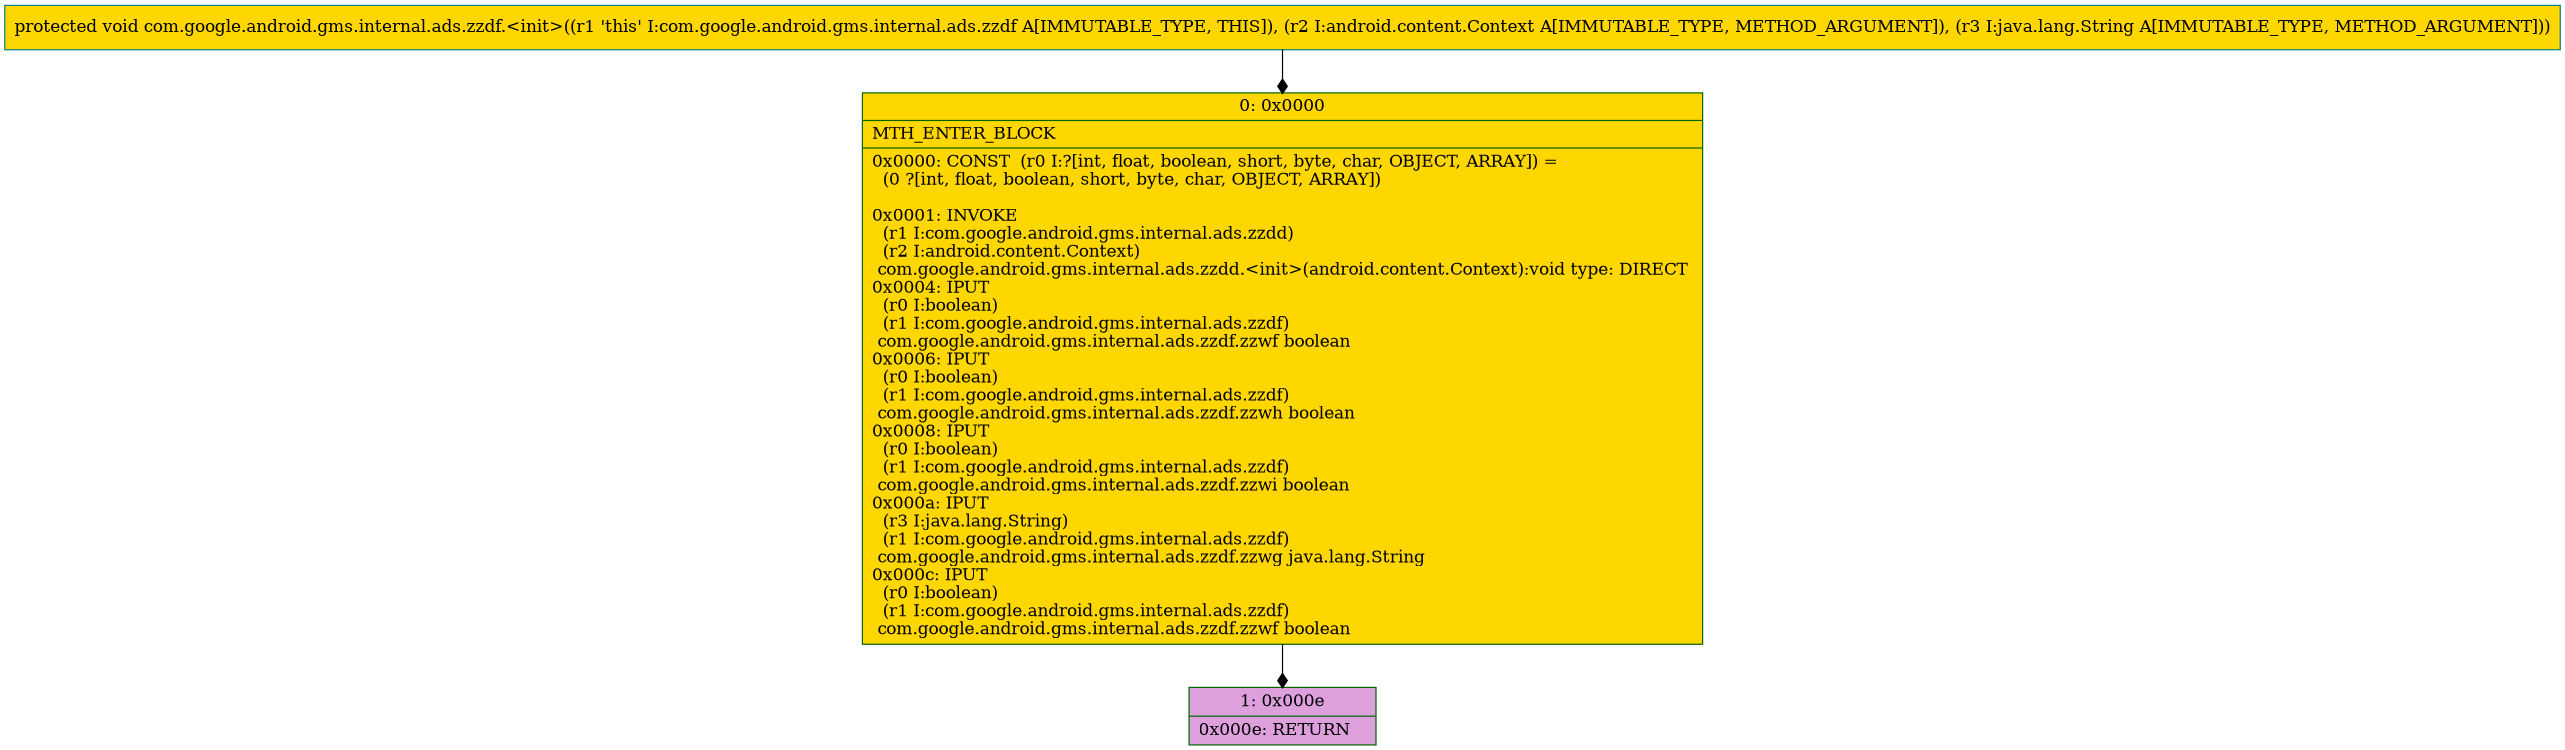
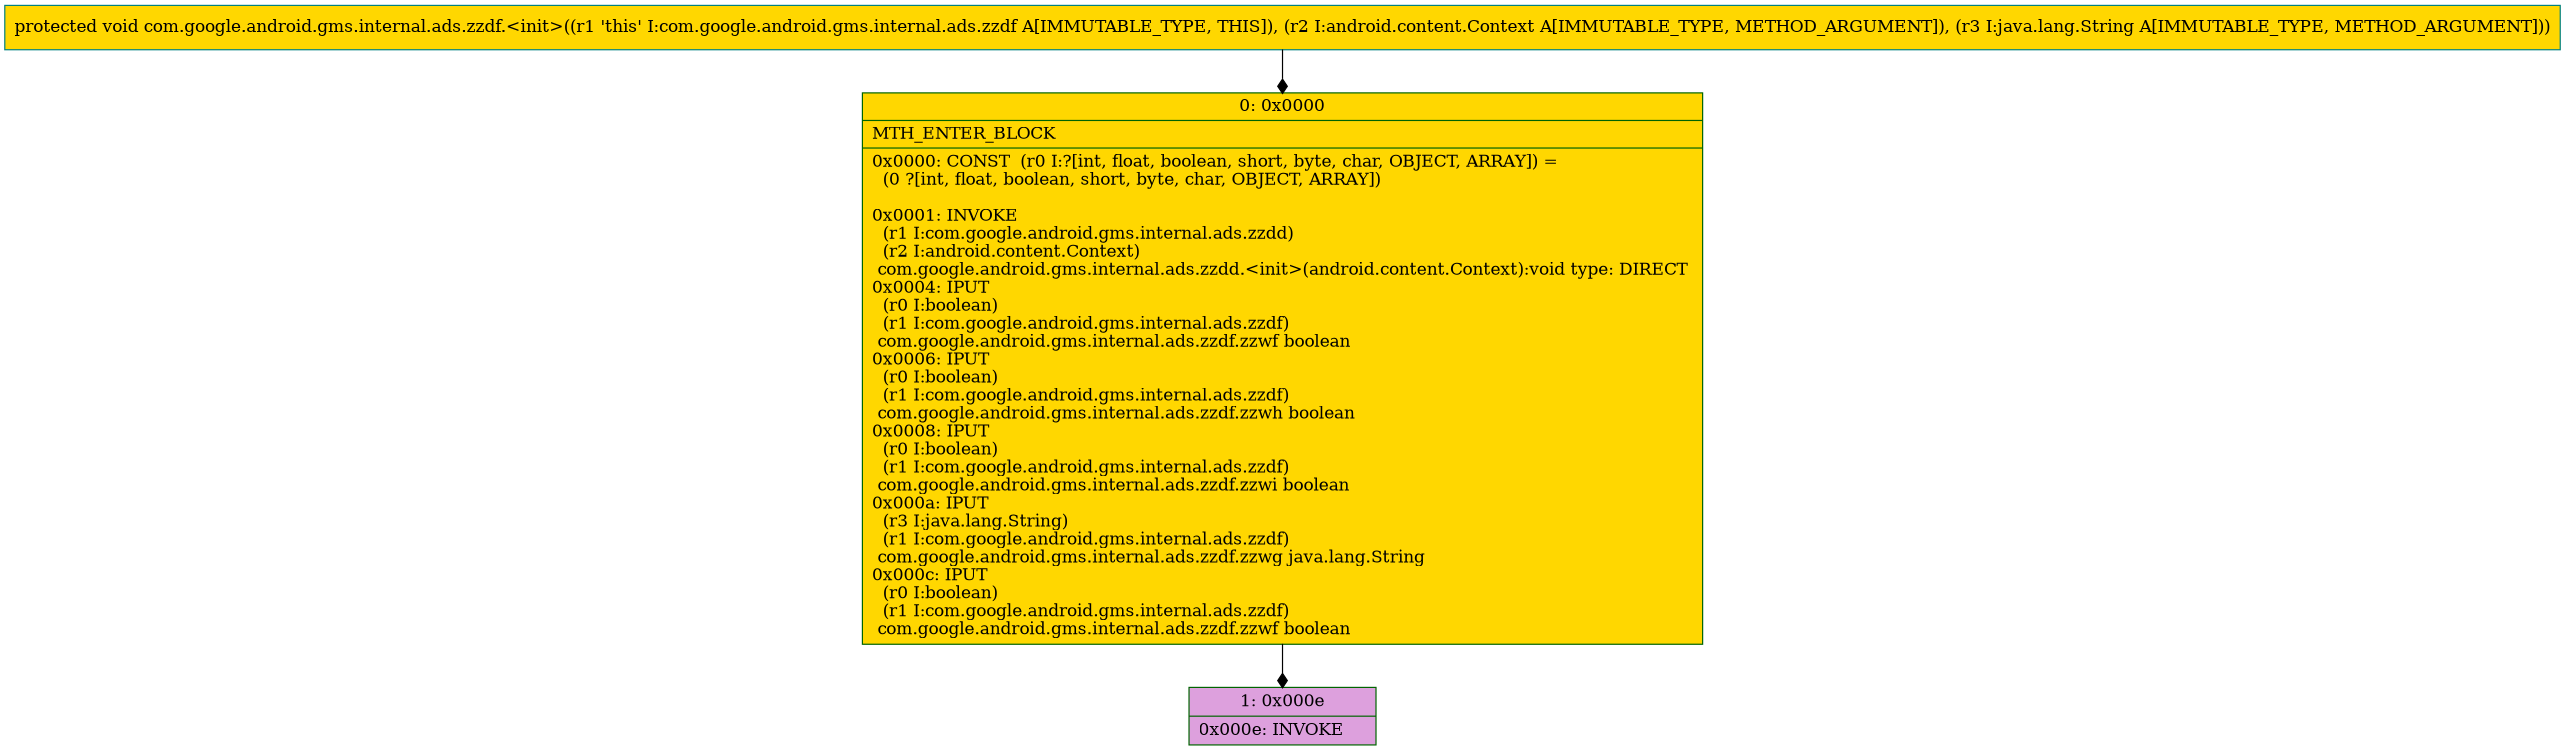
(1283, 730) -> (1280, 730)
